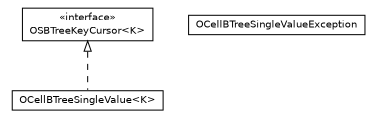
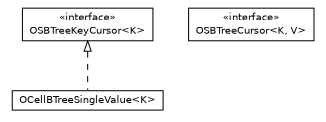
none -> (251, 24)
(276, 24) -> none
